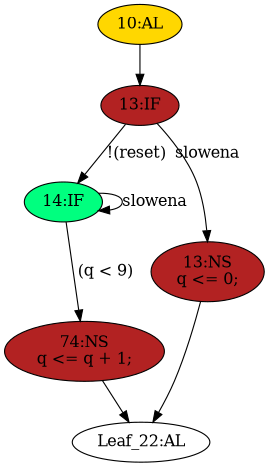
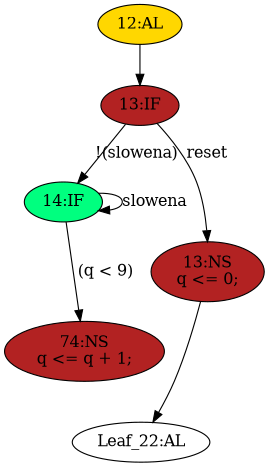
(140, 24) -> (140, 24)
(137, 154) -> (137, 154)
(207, 154) -> (207, 154)
(113, 397) -> none
